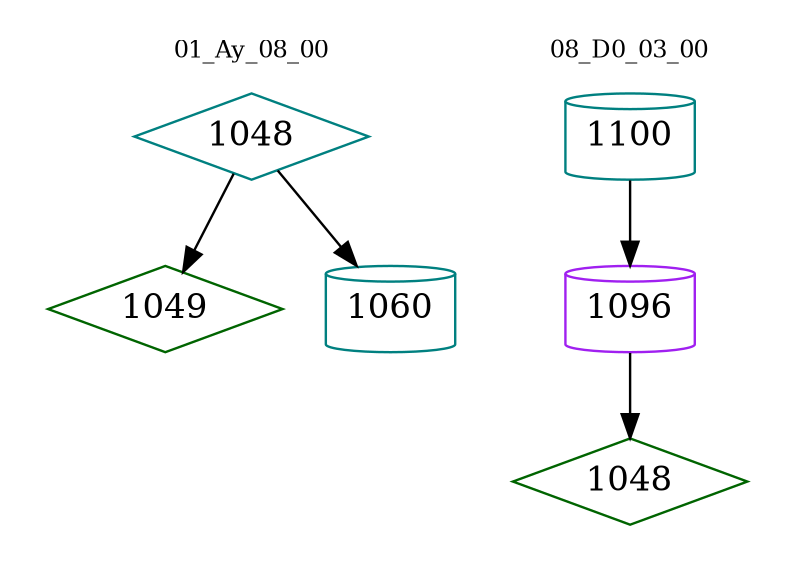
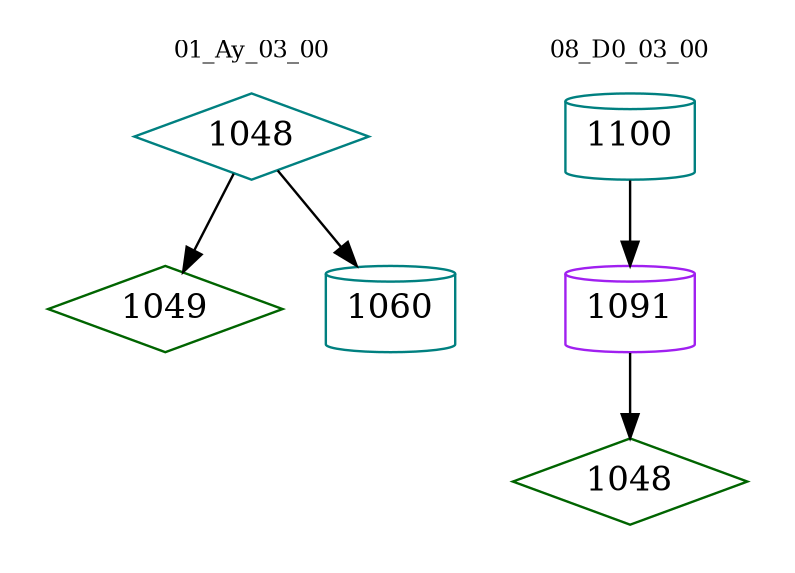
(252, 52) -> (252, 52)
(630, 309) -> (630, 309)
